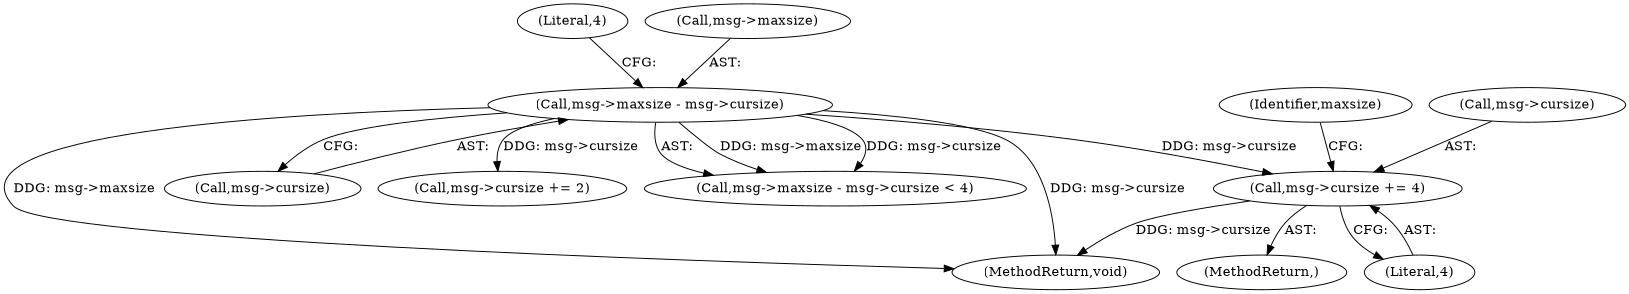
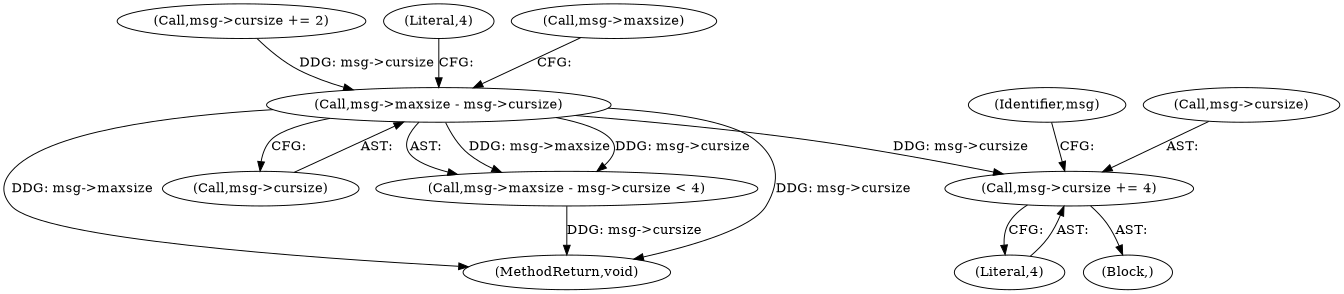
(728, 63) -> (557, 63)
(1316, 105) -> (1047, 105)
(506, 137) -> (297, 69)
(1164, 216) -> (567, 226)
(1262, 272) -> (1128, 272)
